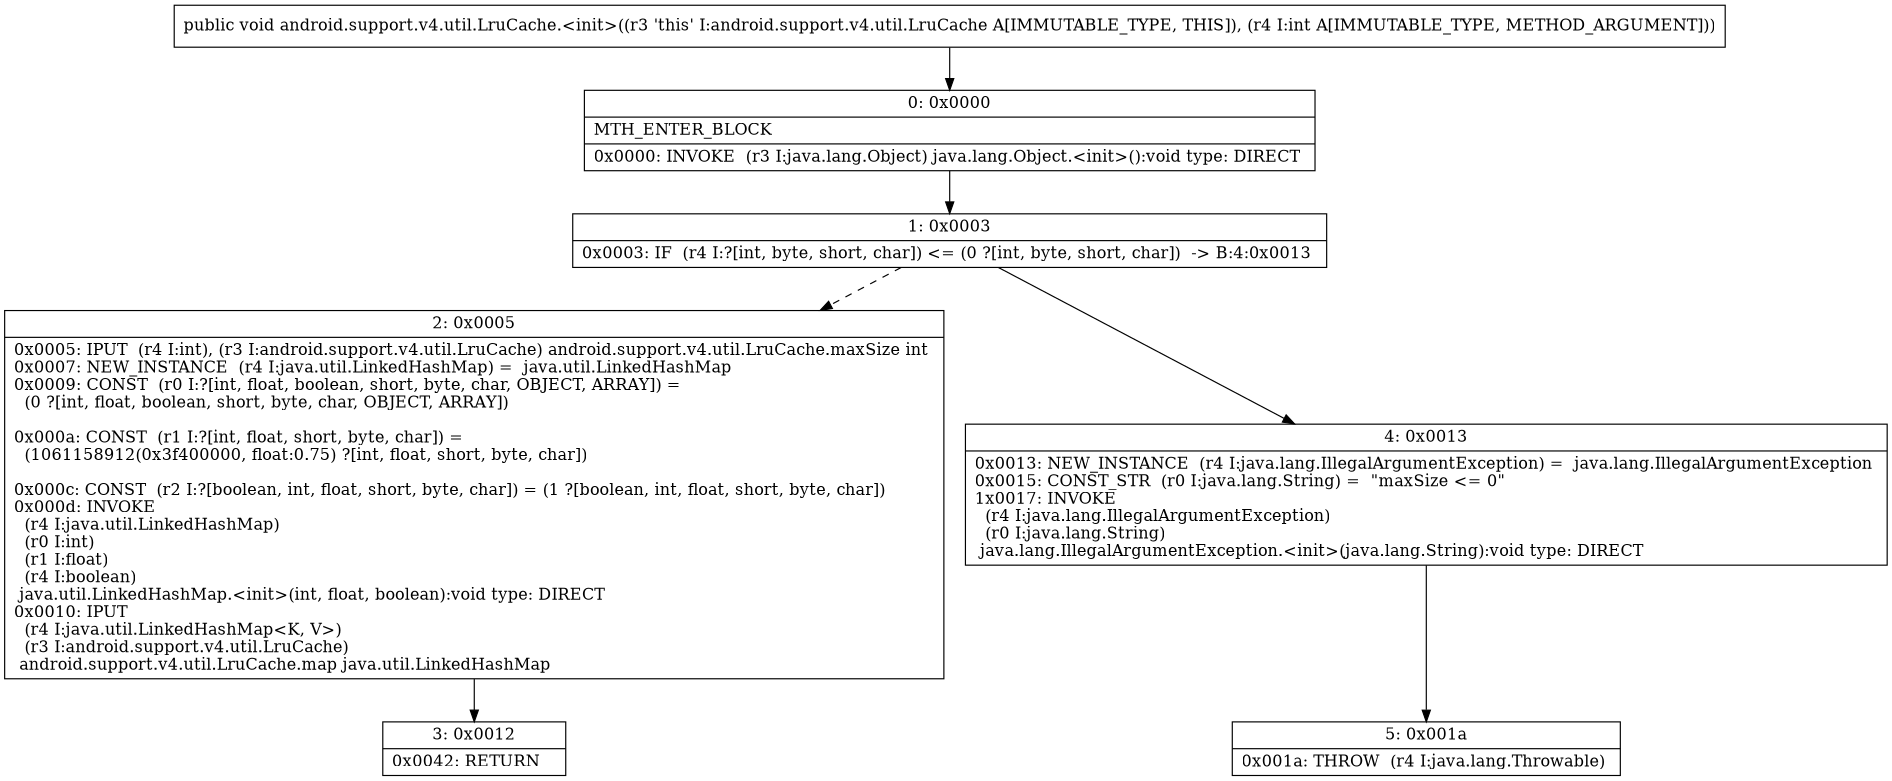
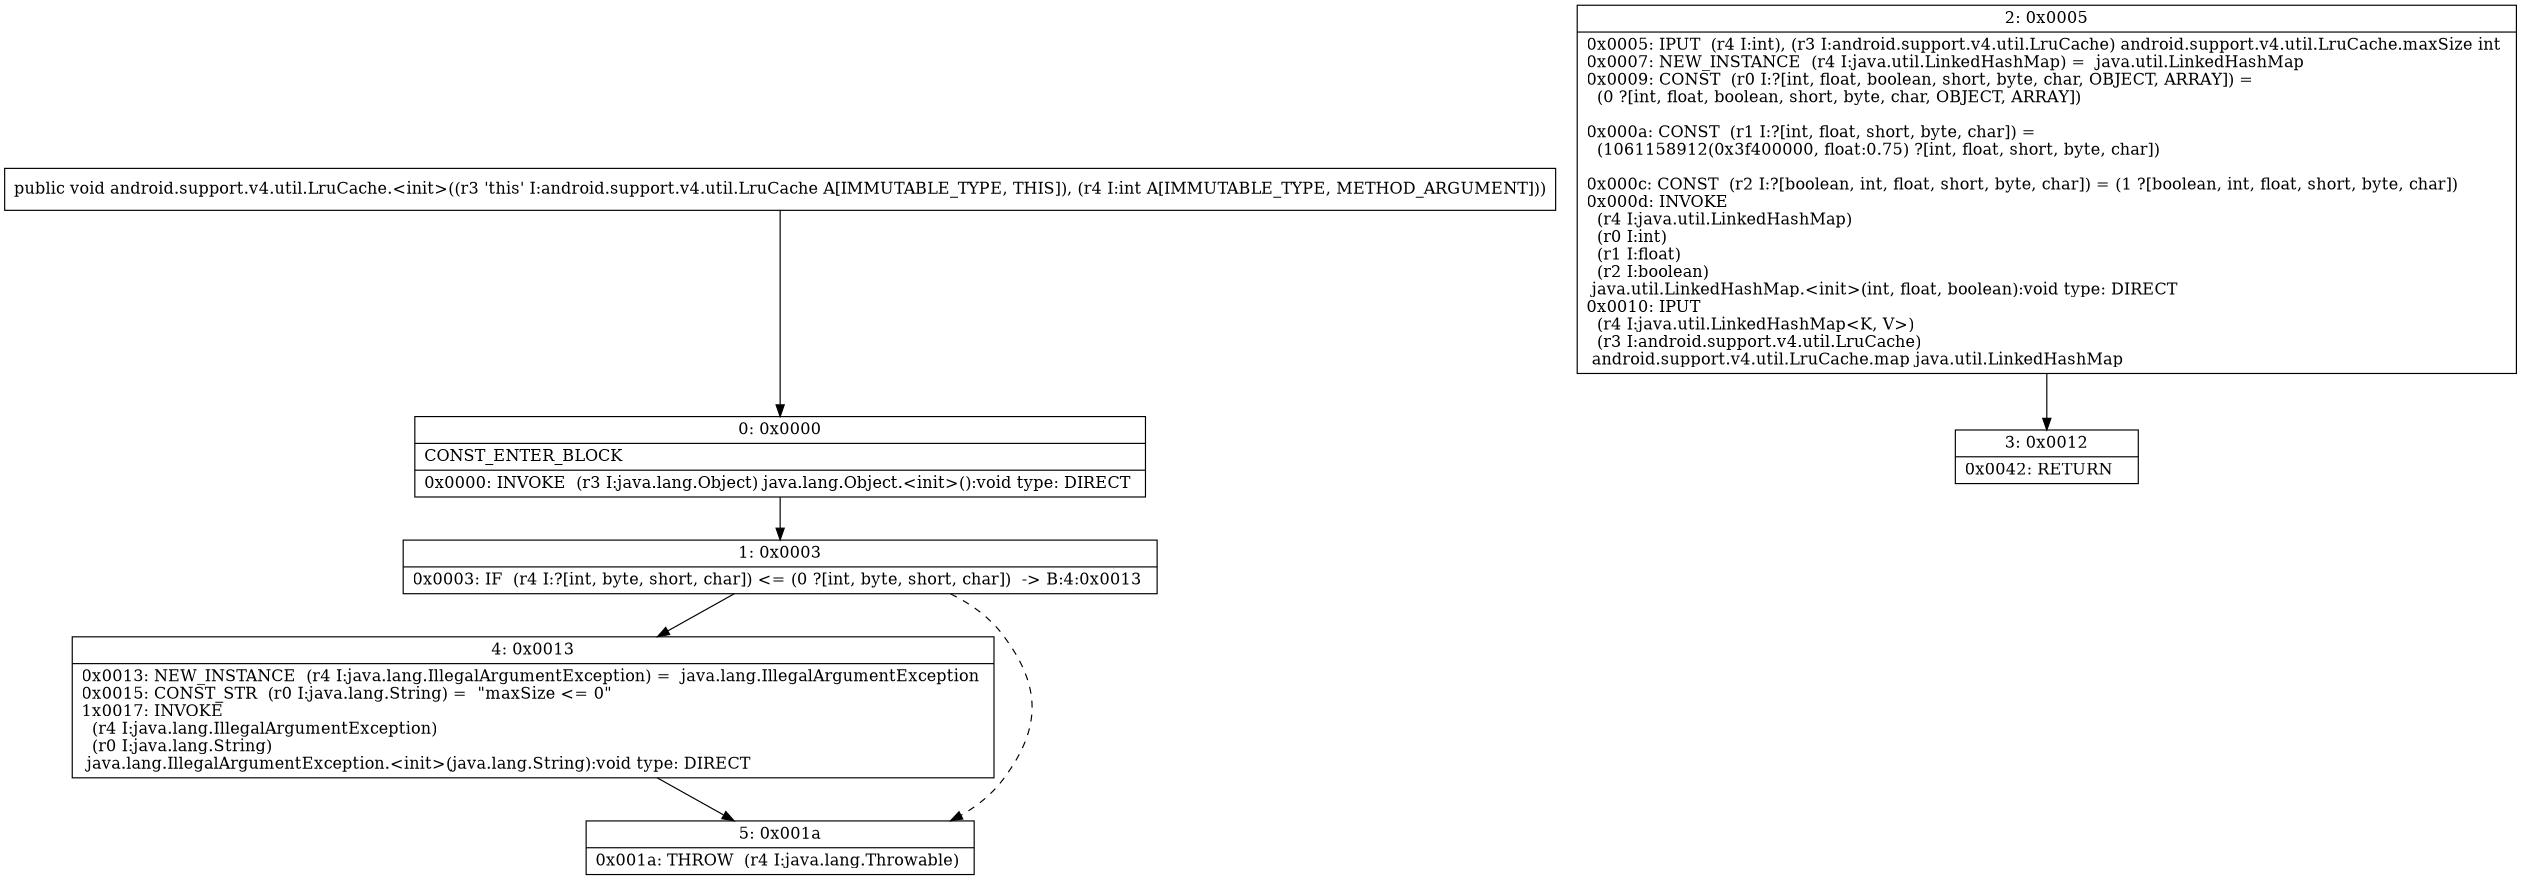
(683, 130) -> (524, 456)
(866, 286) -> (1031, 701)
(76, 577) -> (1648, 272)
